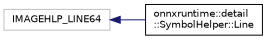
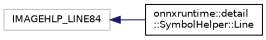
(57, 20) -> (57, 20)
